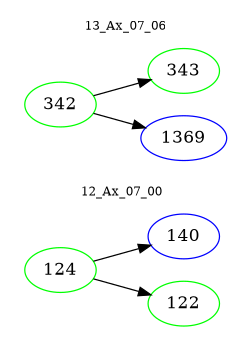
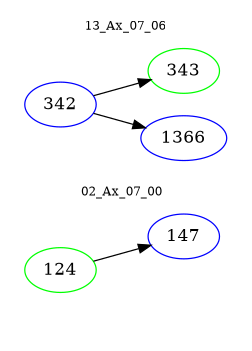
(60, 105) -> (60, 105)
(184, 138) -> (184, 138)
(122, 192) -> (122, 192)
(184, 236) -> (184, 236)
(184, 304) -> none
